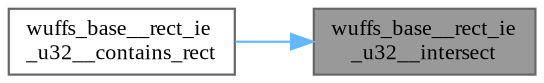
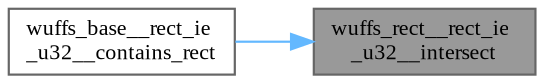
(425, 42) -> (425, 42)
